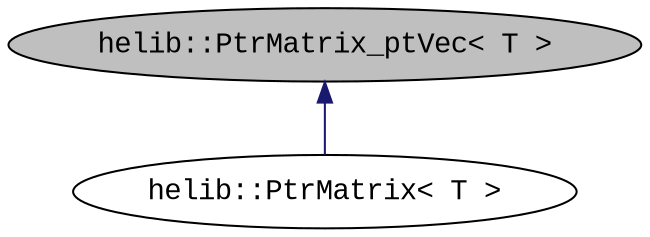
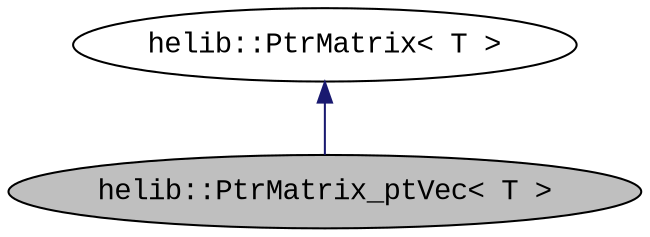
(325, 129) -> (325, 129)
